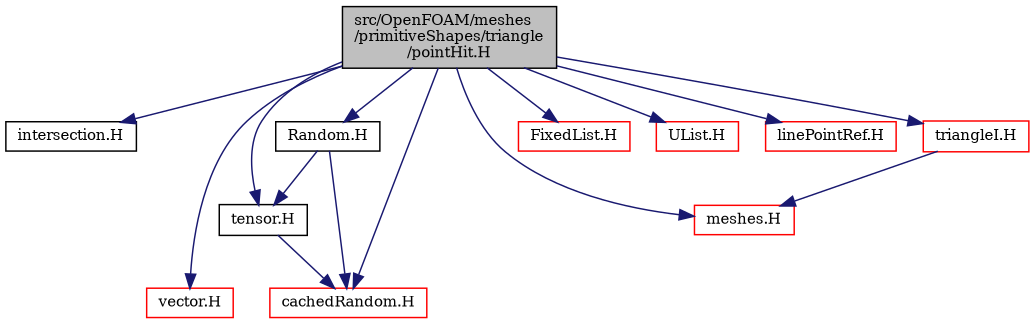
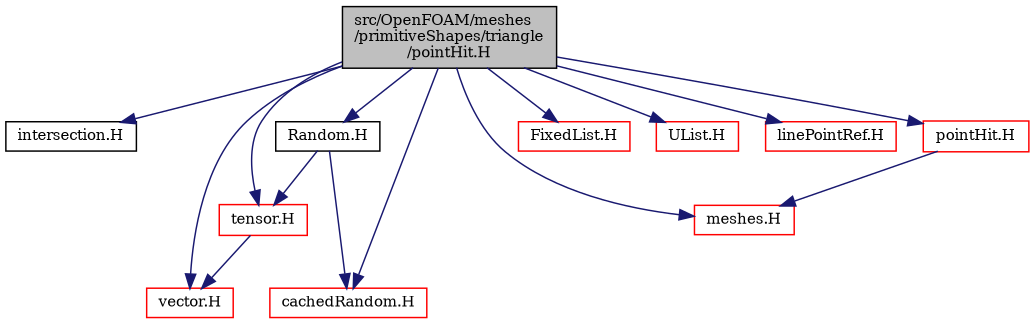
(976, 136) -> (976, 136)
(263, 220) -> (263, 220)
(301, 257) -> (231, 256)
